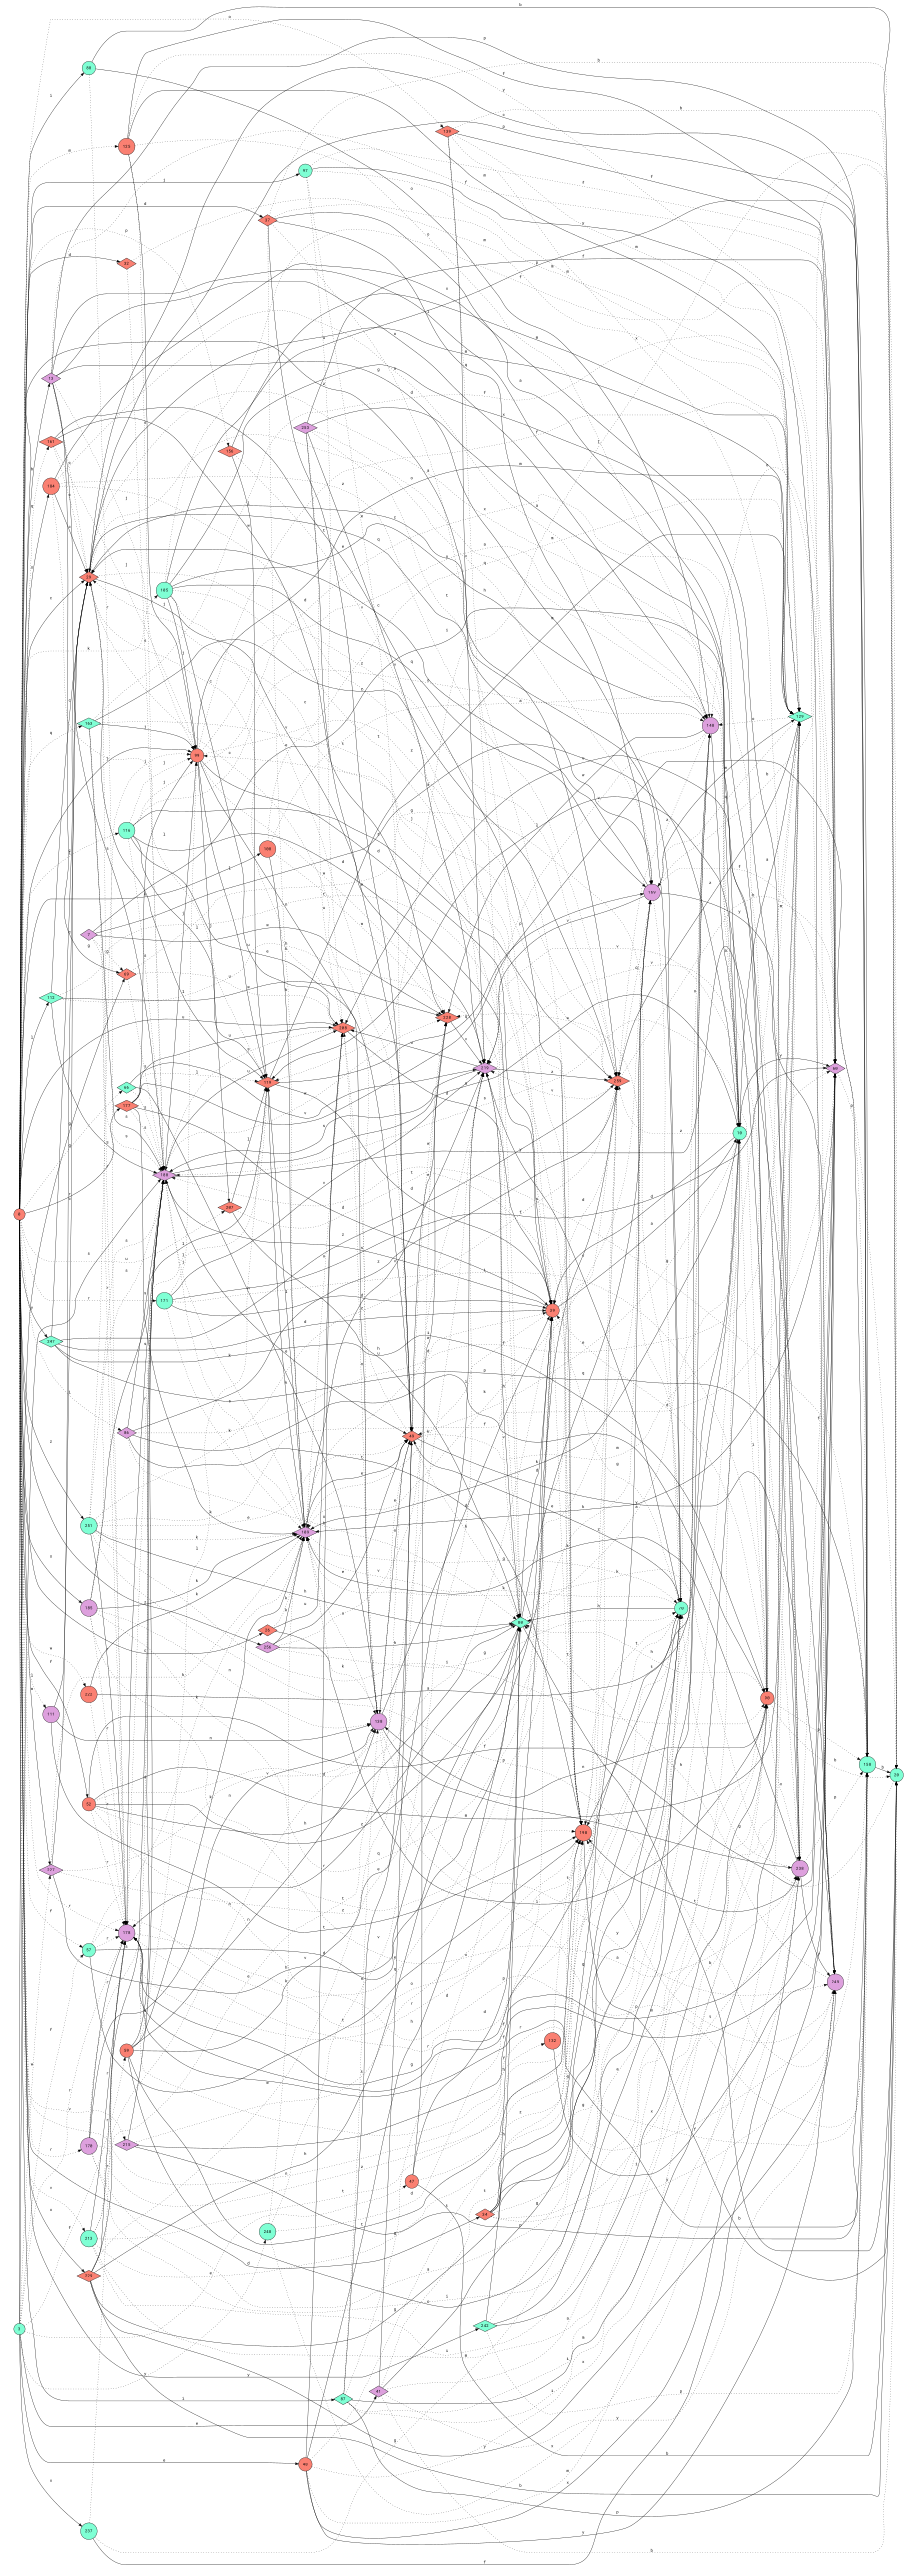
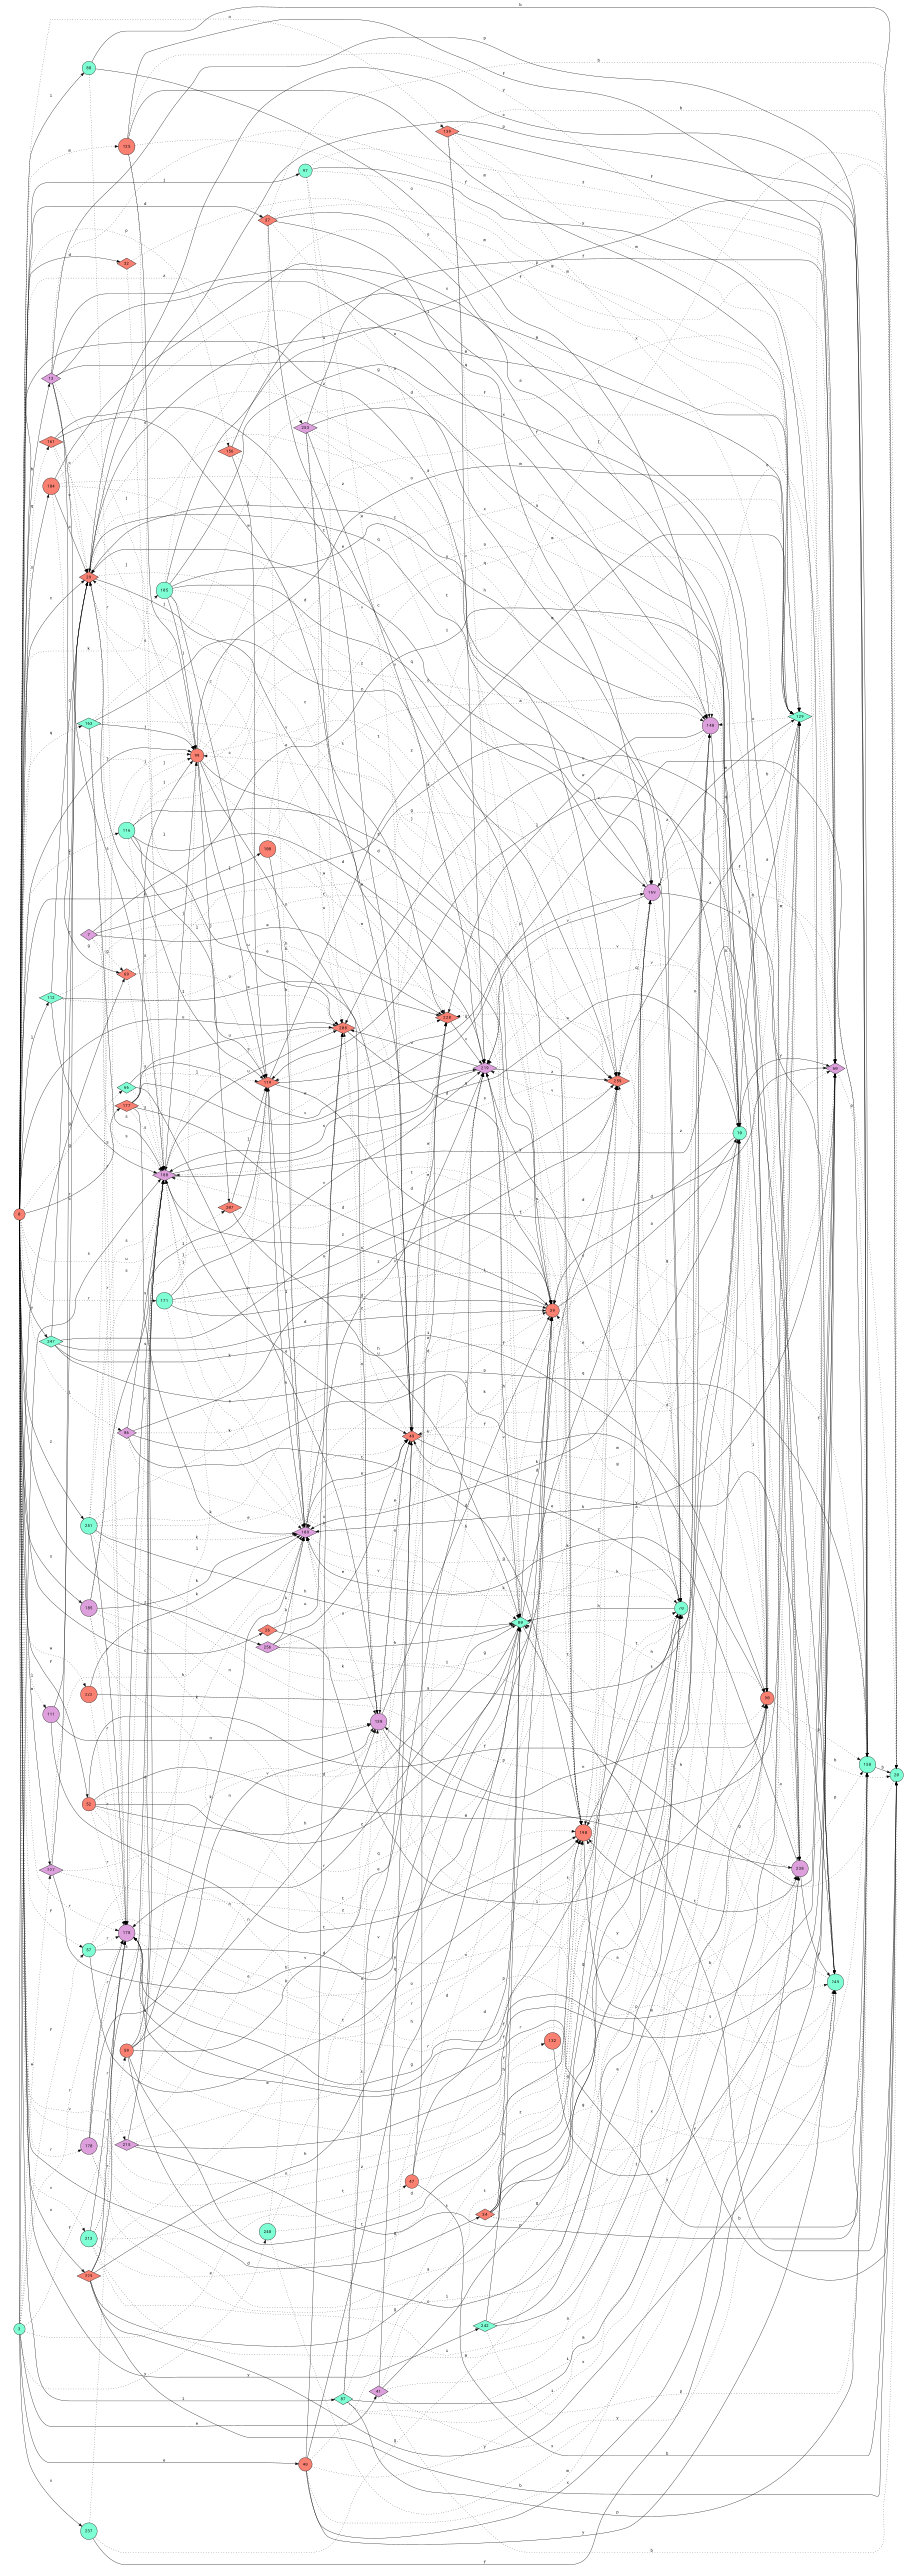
none -> (32, 296)
(835, 1982) -> (835, 1982)
